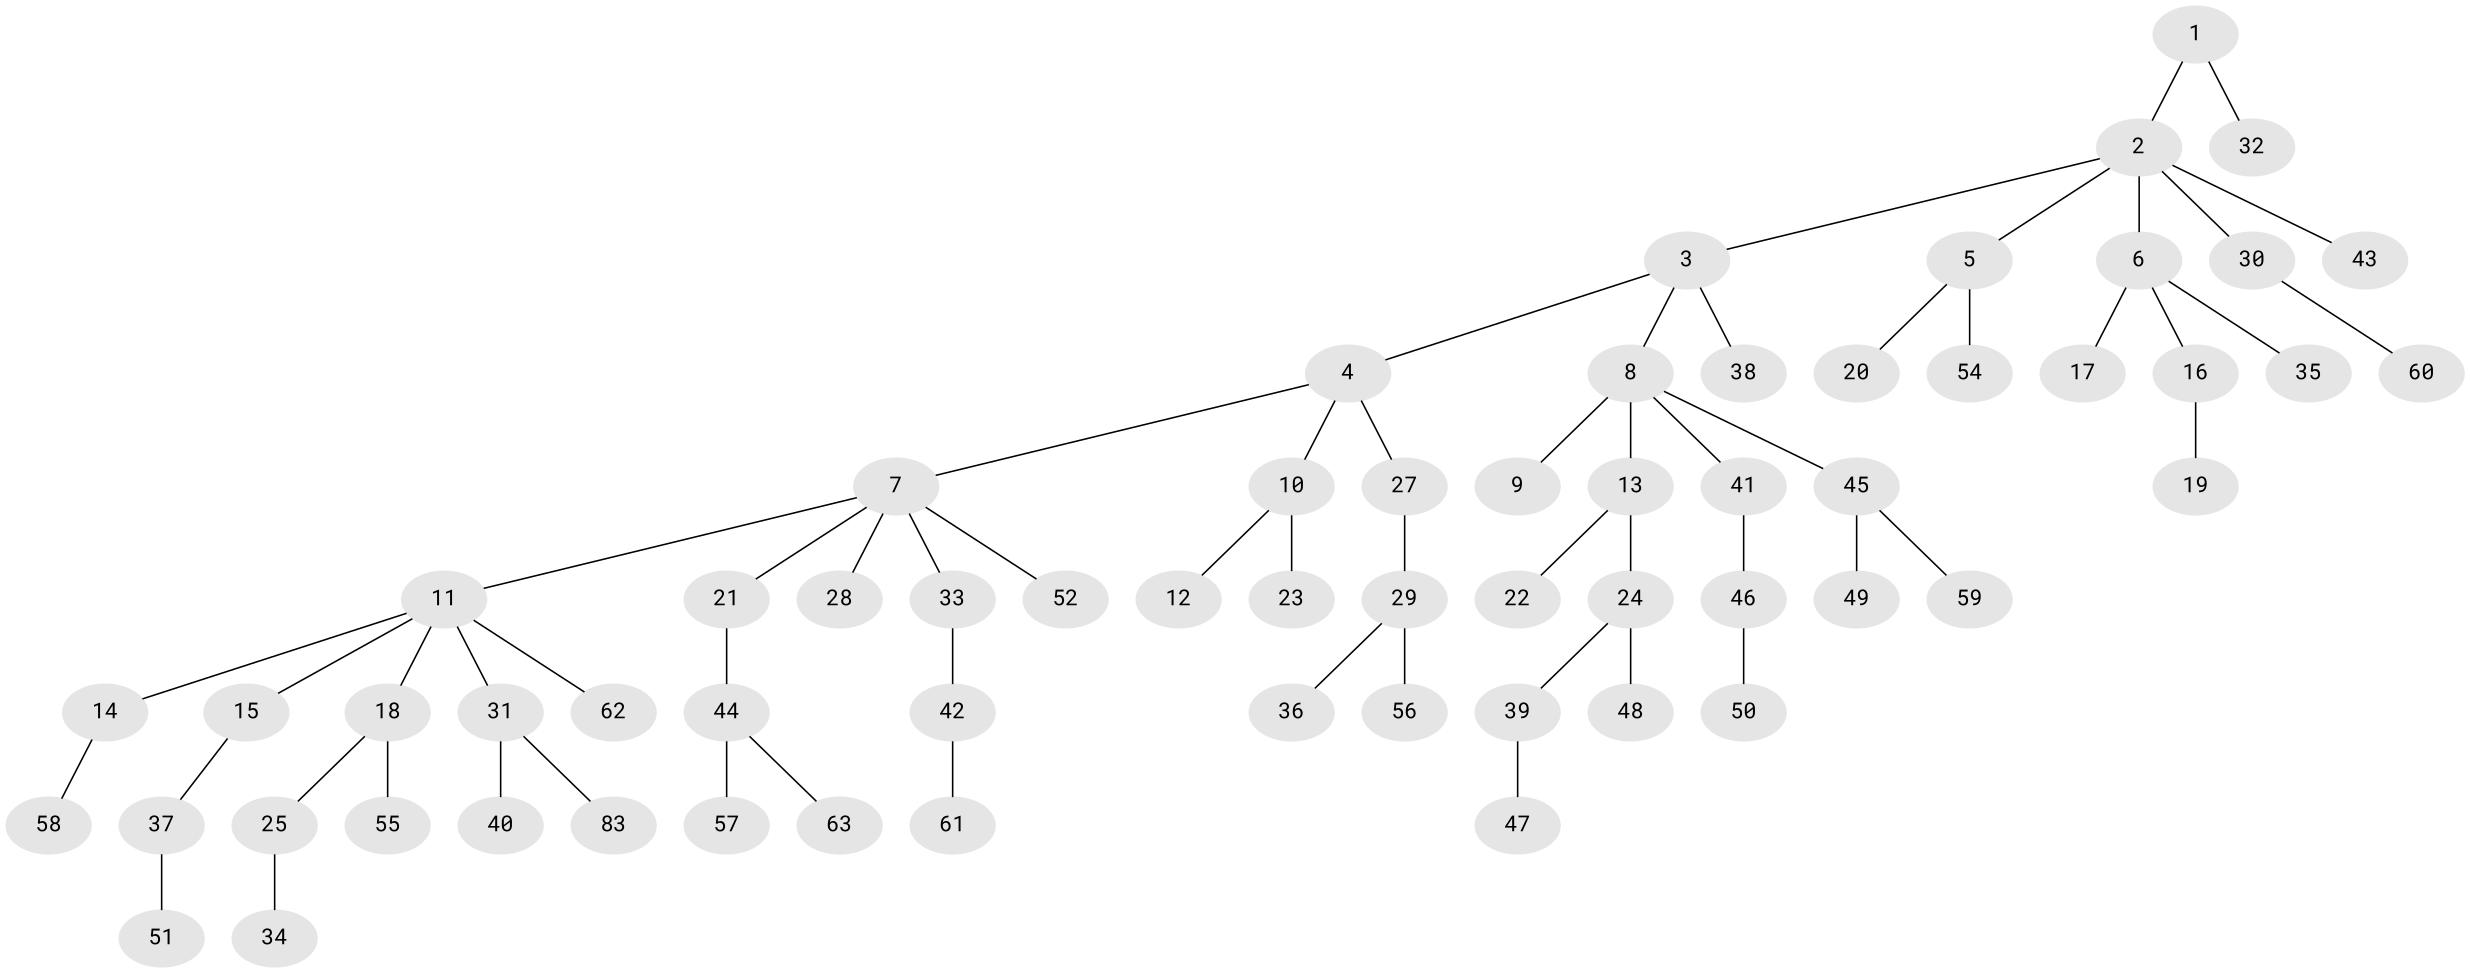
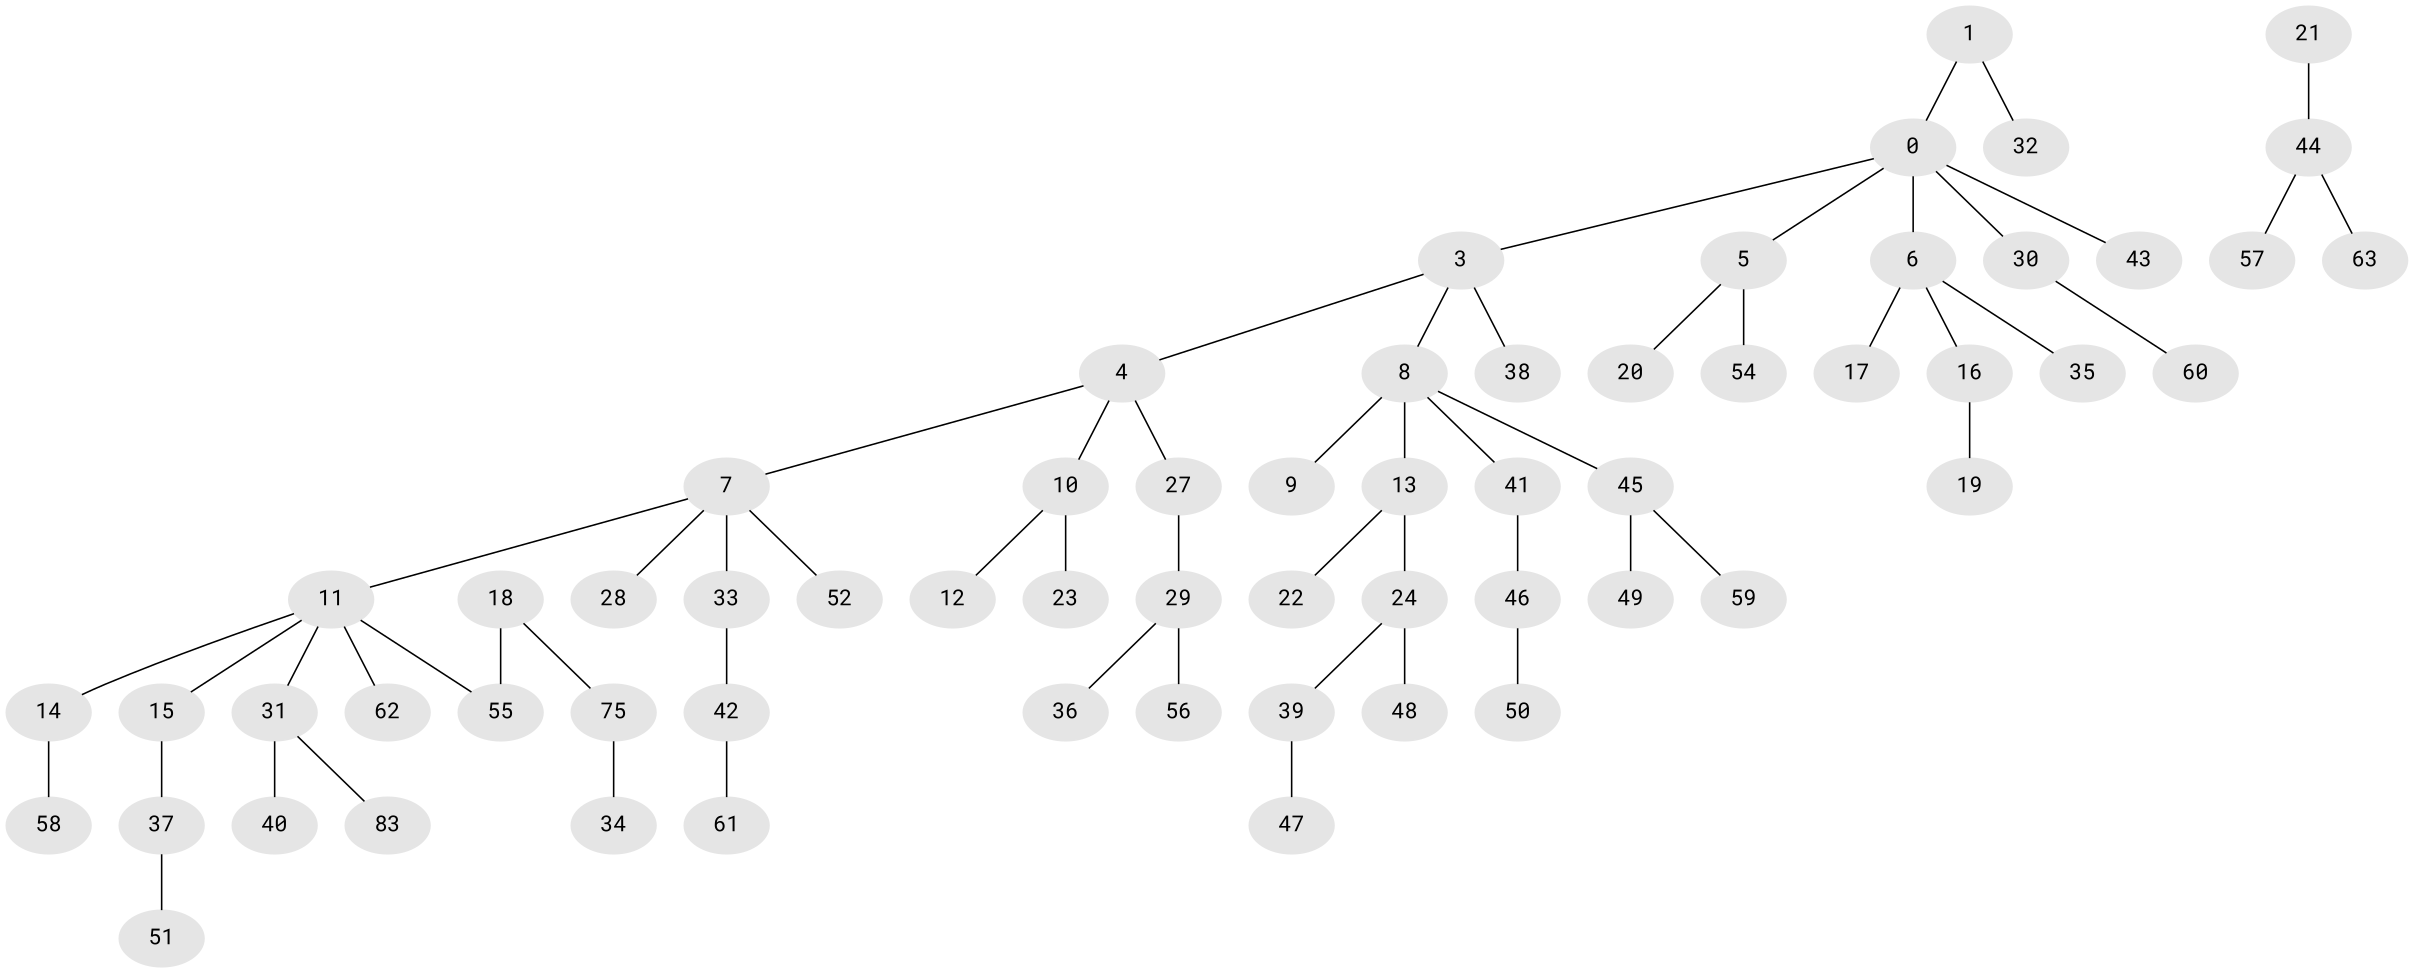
(2139, 148) -> (1913, 148)
(811, 543) -> none
(416, 656) -> (416, 656)
(275, 826) -> (614, 713)
